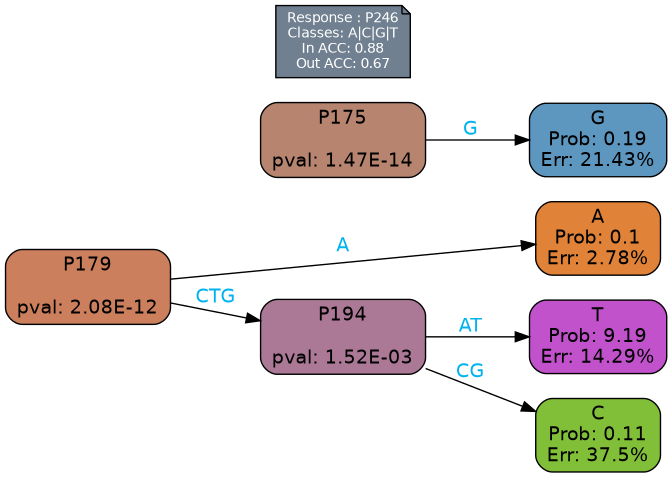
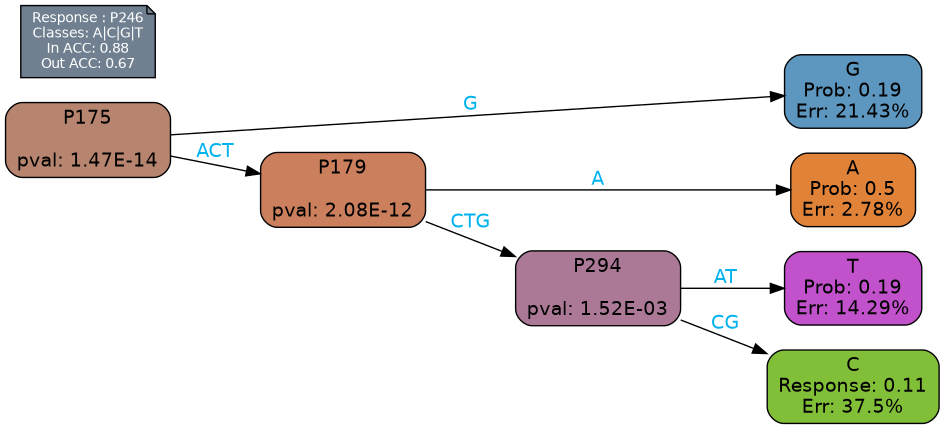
none -> (209, 164)
(598, 238) -> (853, 190)
(343, 337) -> (598, 288)
(598, 337) -> (853, 288)
(598, 435) -> (853, 387)
